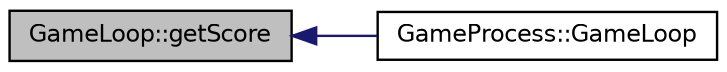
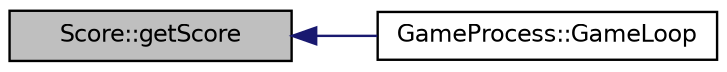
(151, 36) -> (151, 36)
